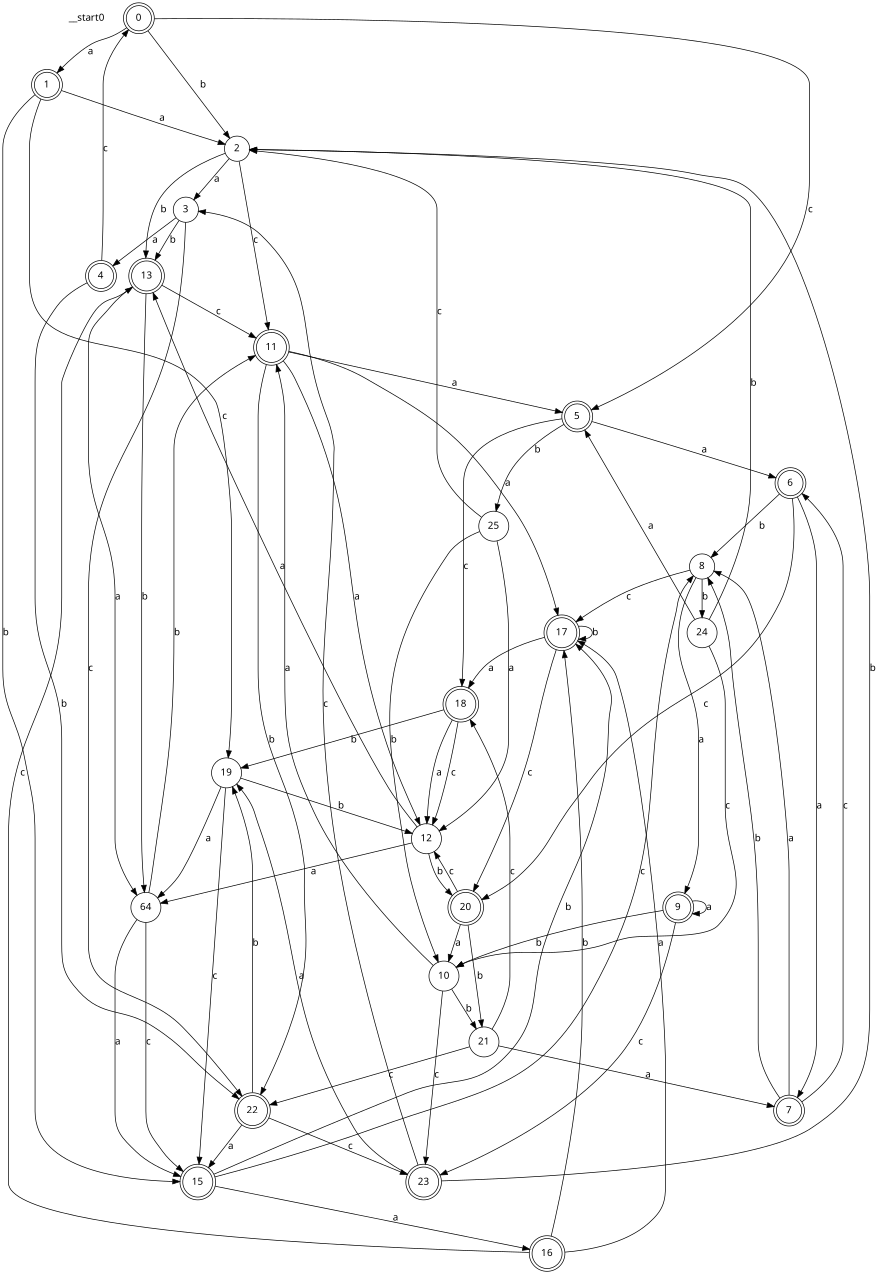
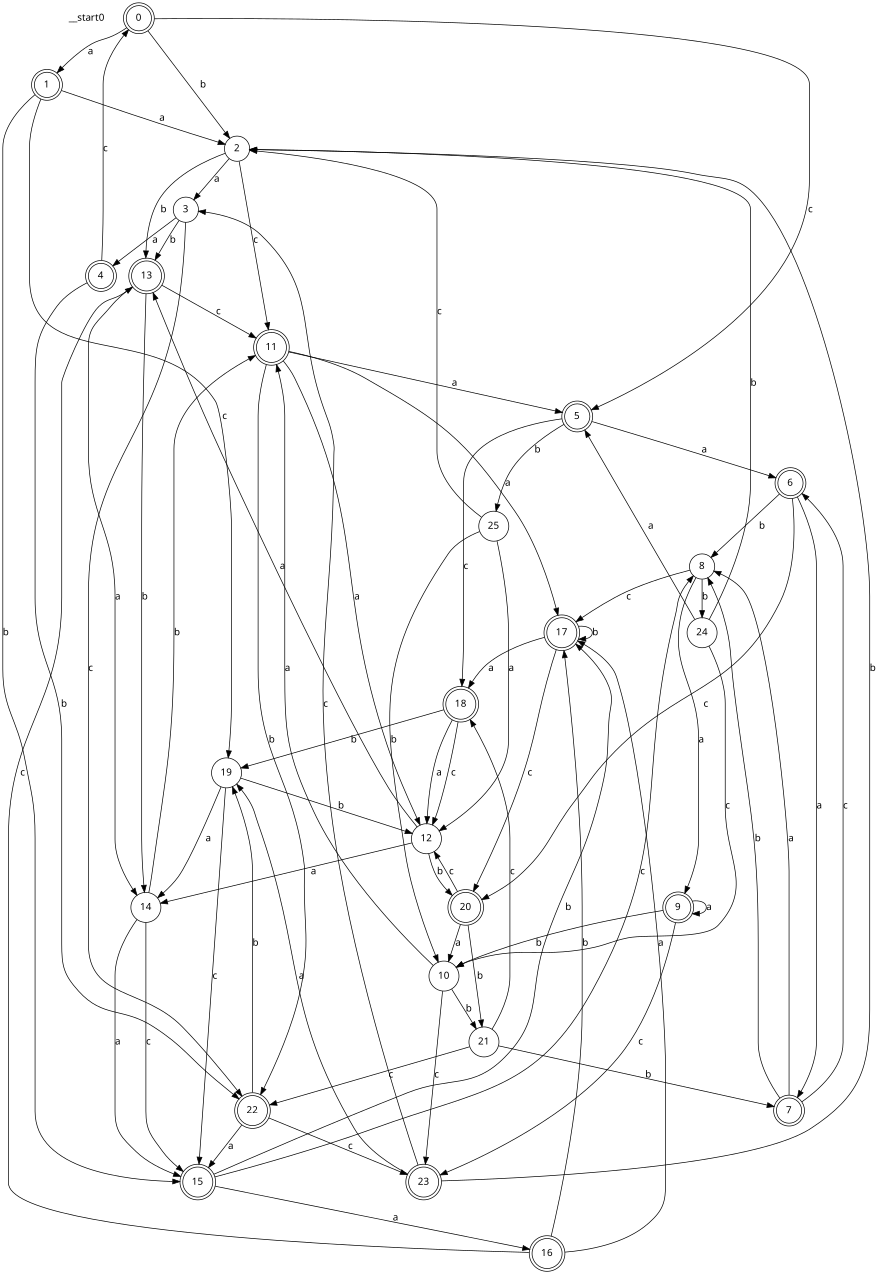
(146, 907) -> (146, 907)
(648, 1075) -> (648, 1075)
